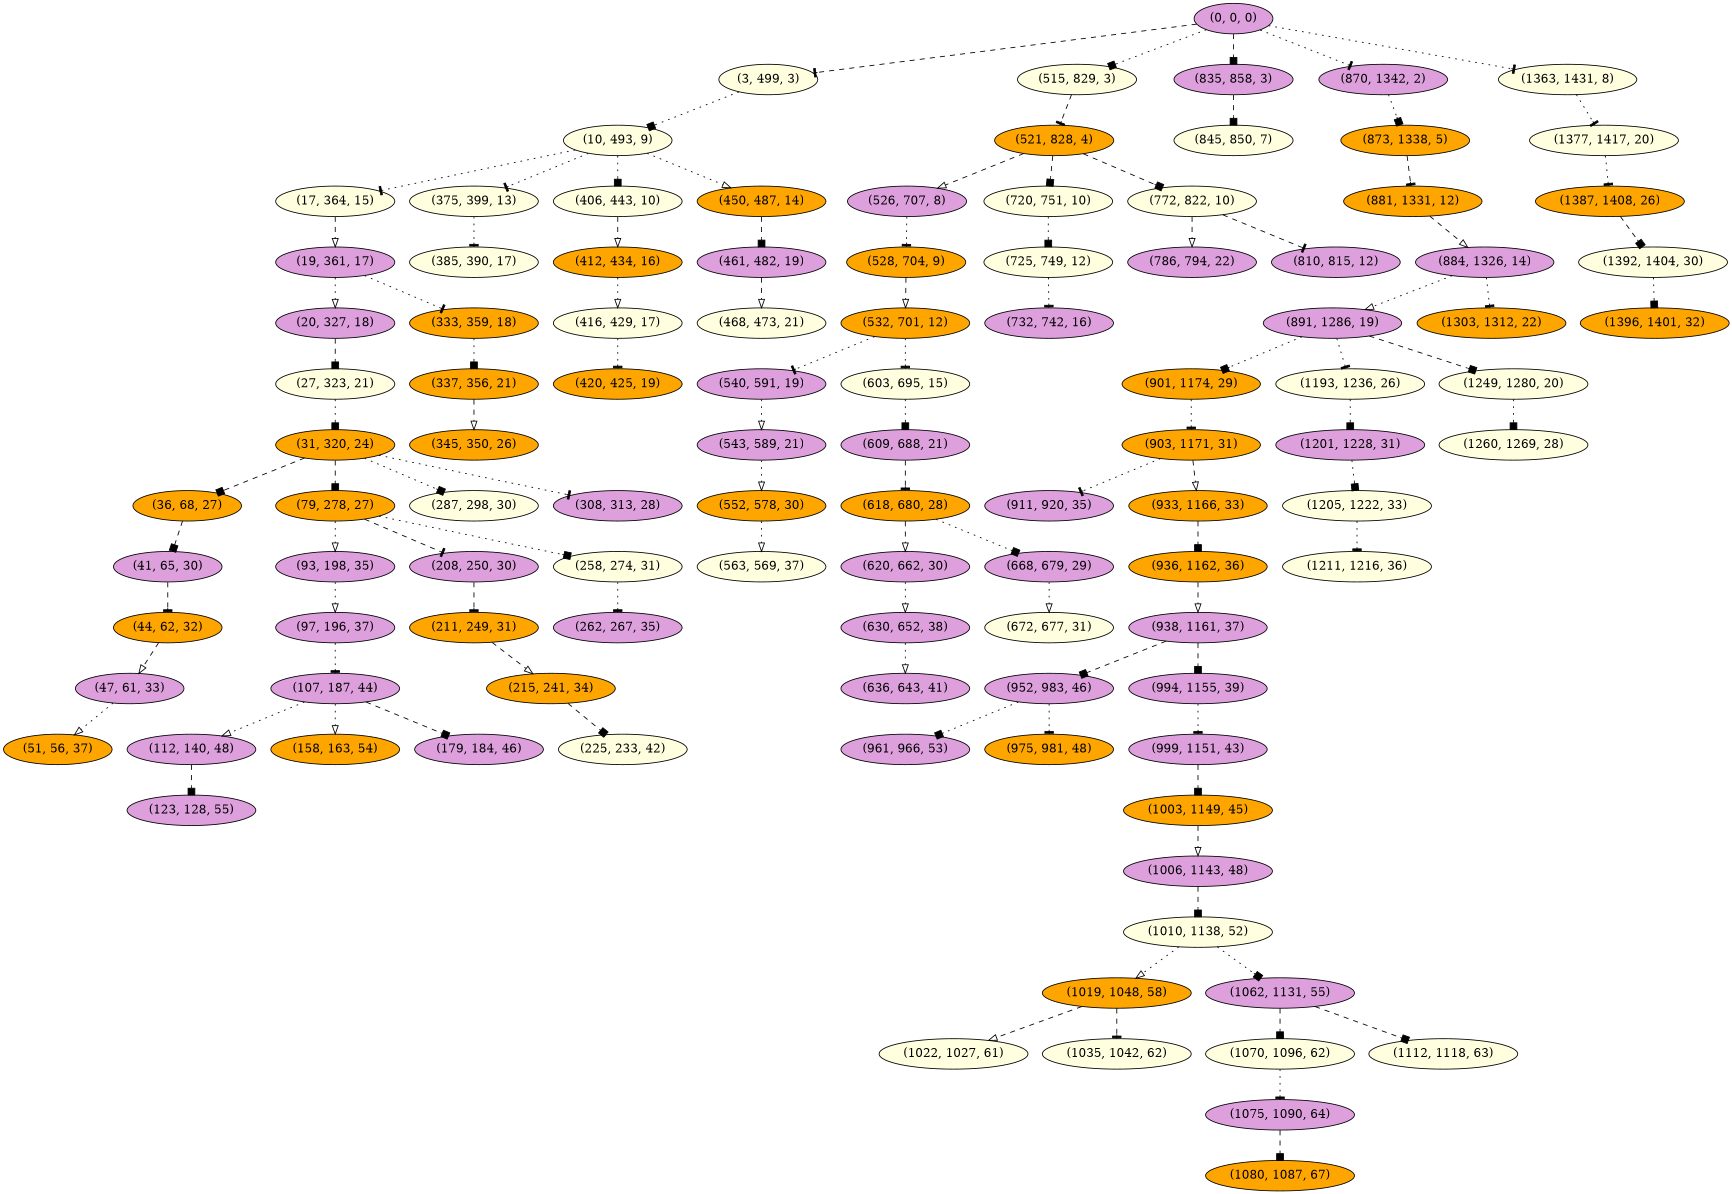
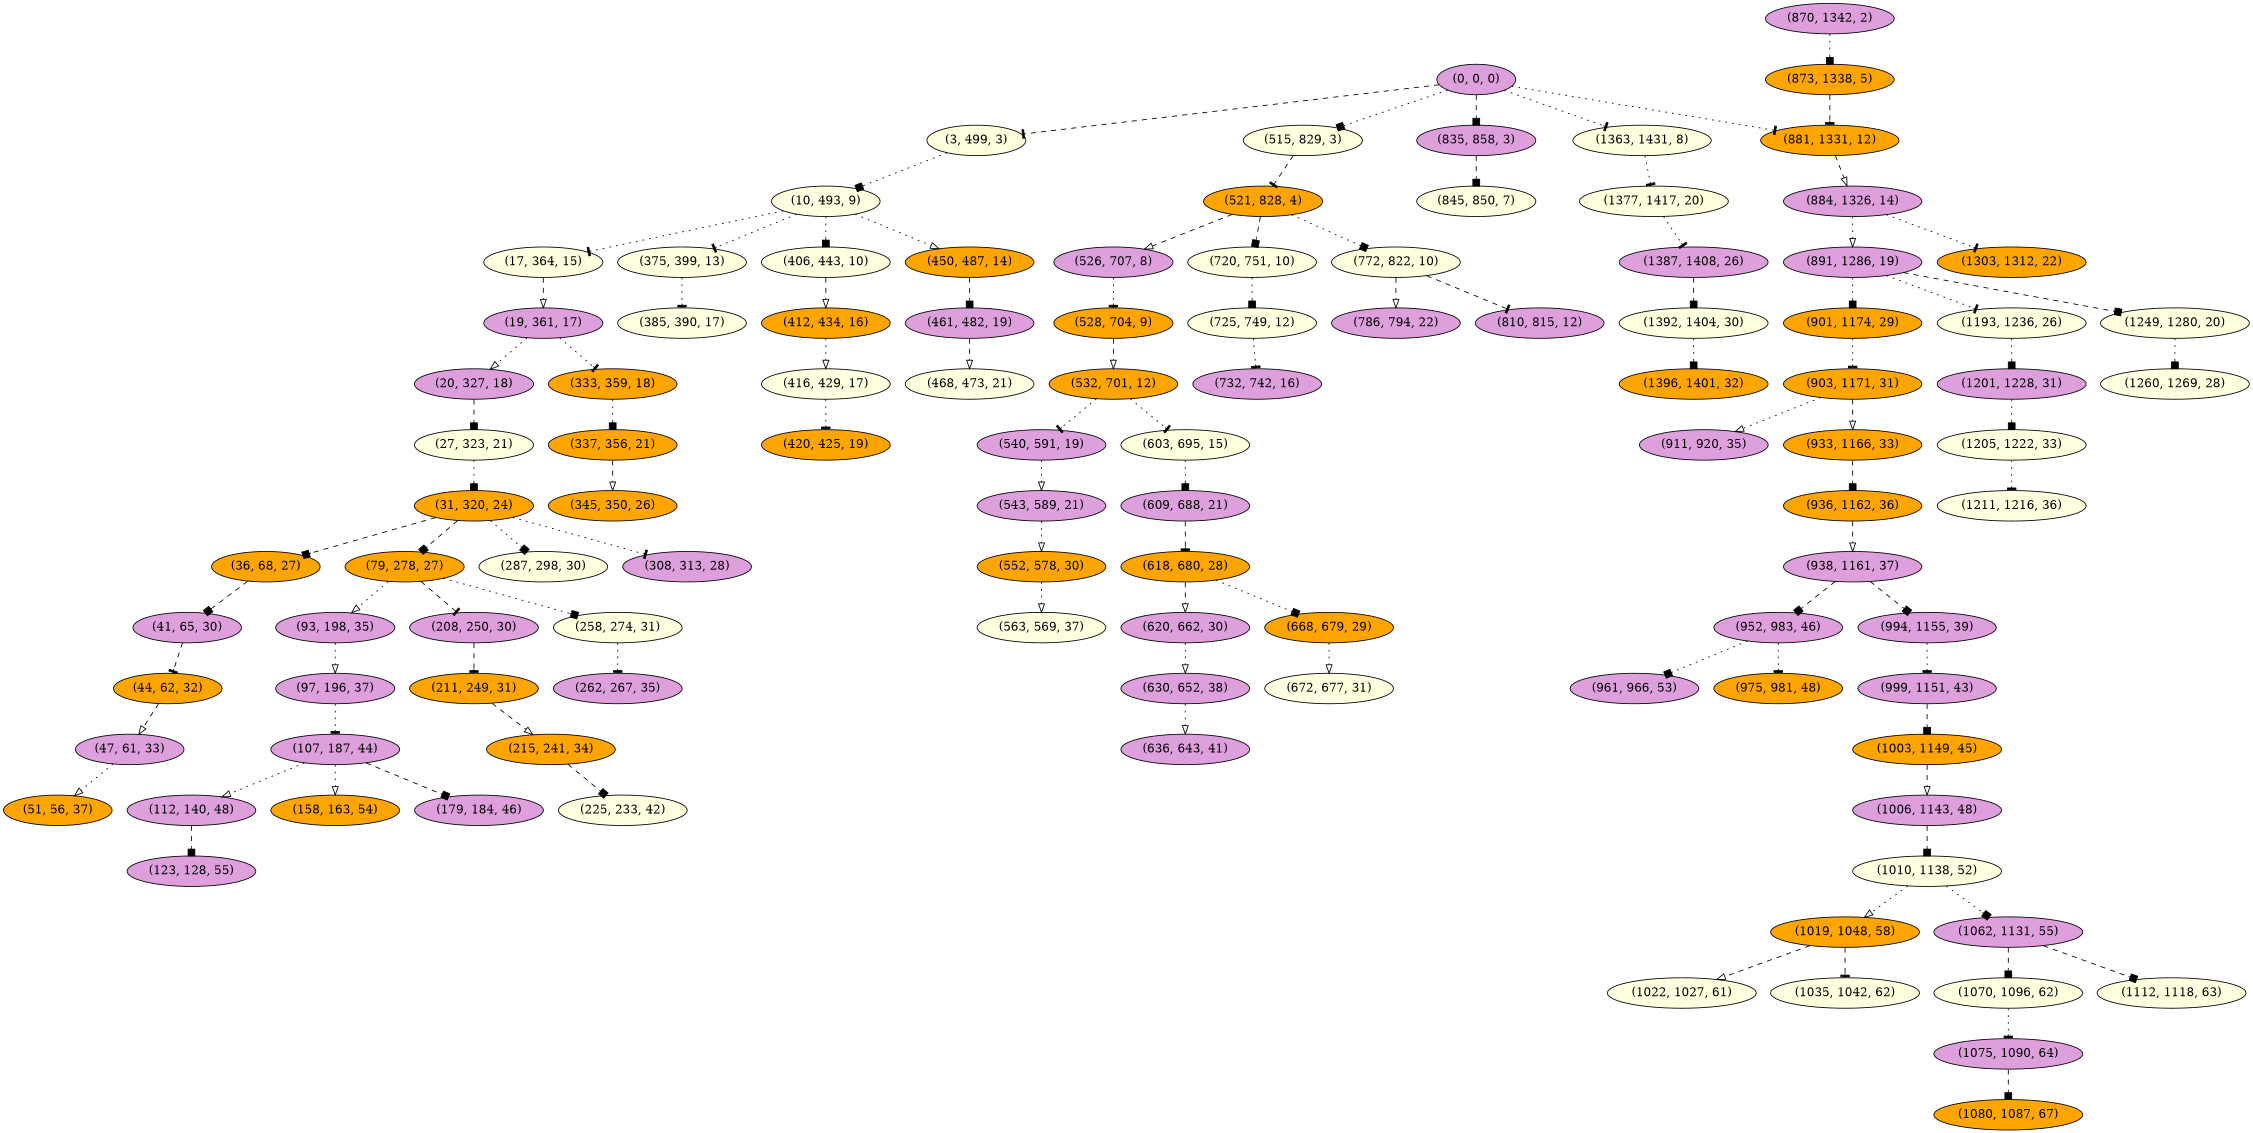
(1304, 47) -> (1642, 108)
(1119, 169) -> (1325, 230)
(1610, 201) -> (1694, 262)
(1122, 475) -> (1782, 413)
(1049, 567) -> (1329, 628)
